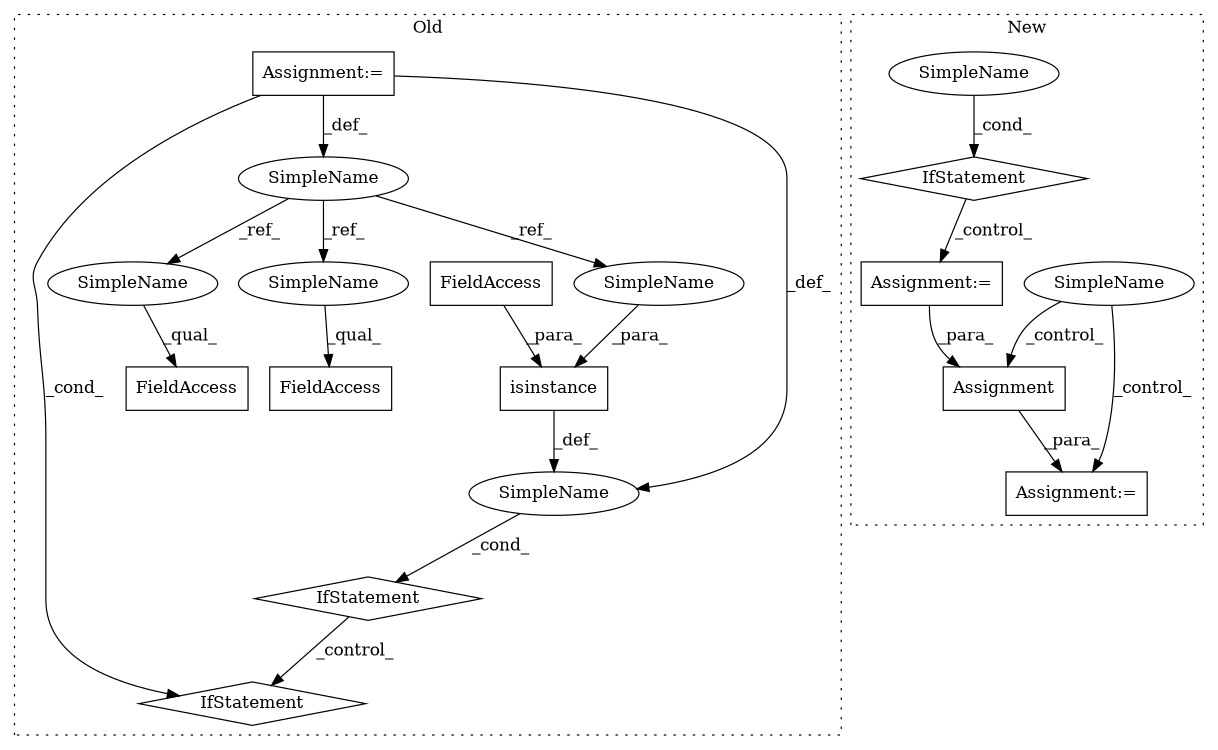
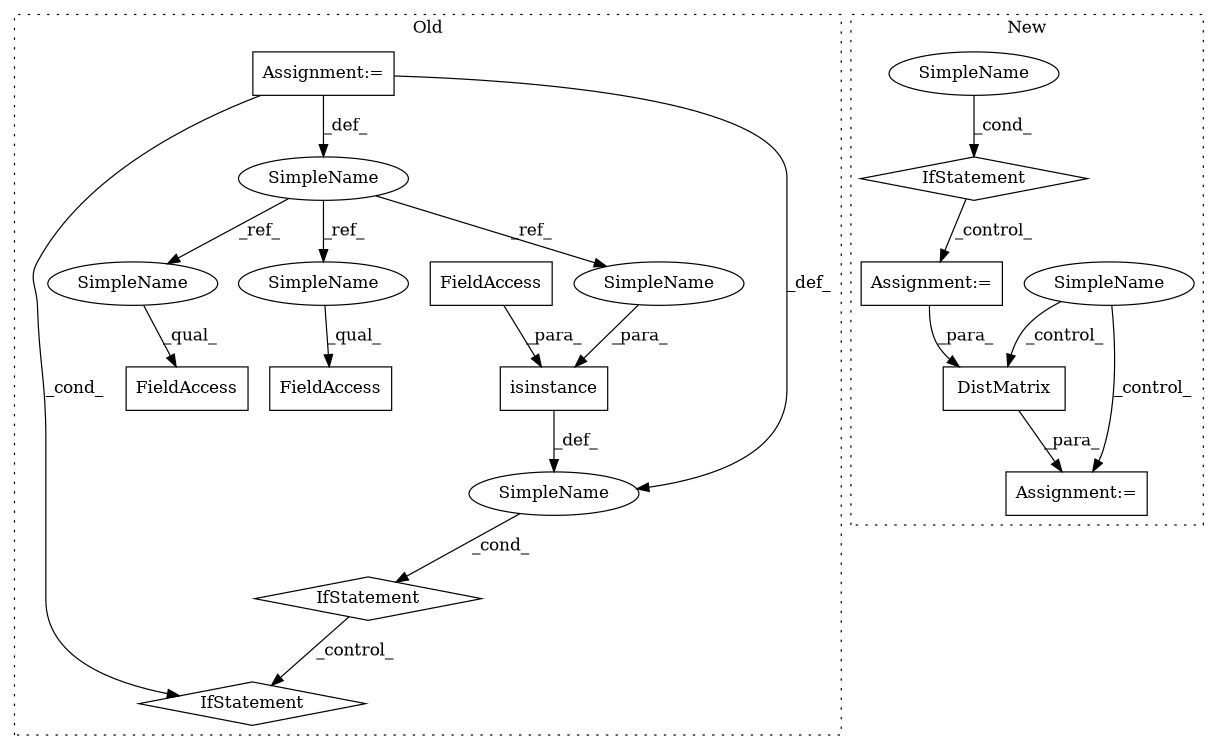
(1004, 389) -> (1004, 389)
